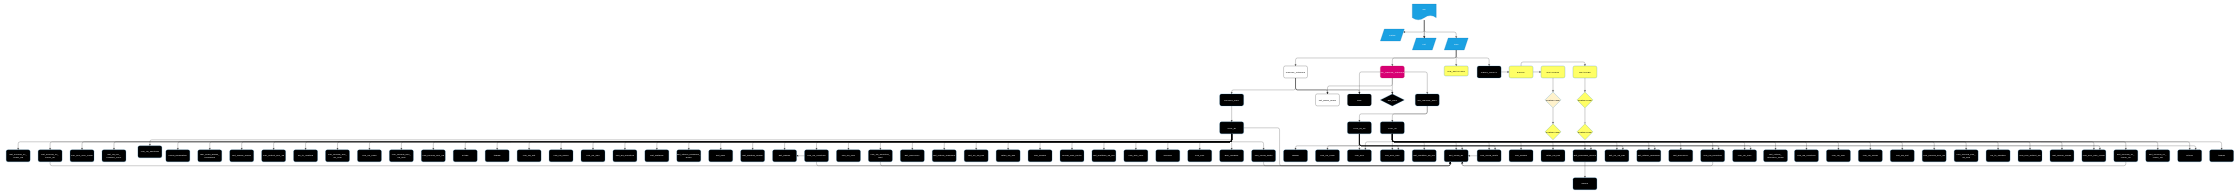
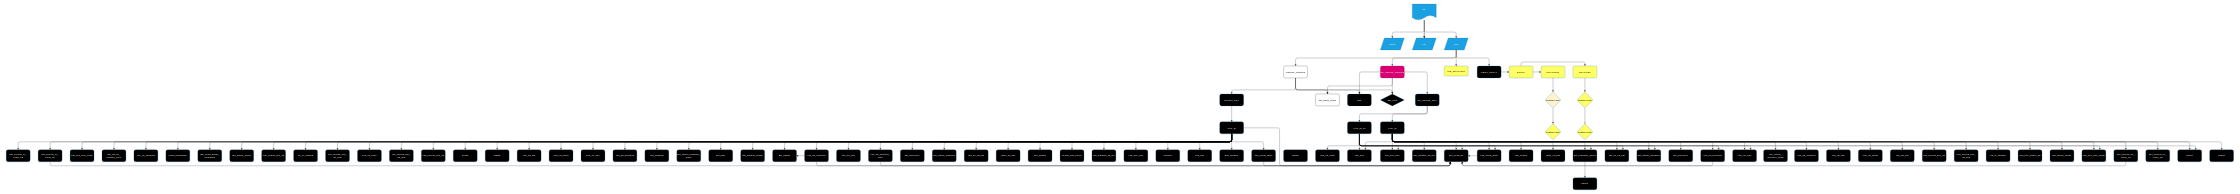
(1393, 35) -> (1393, 44)
(1296, 147) -> none
(148, 152) -> (144, 156)
